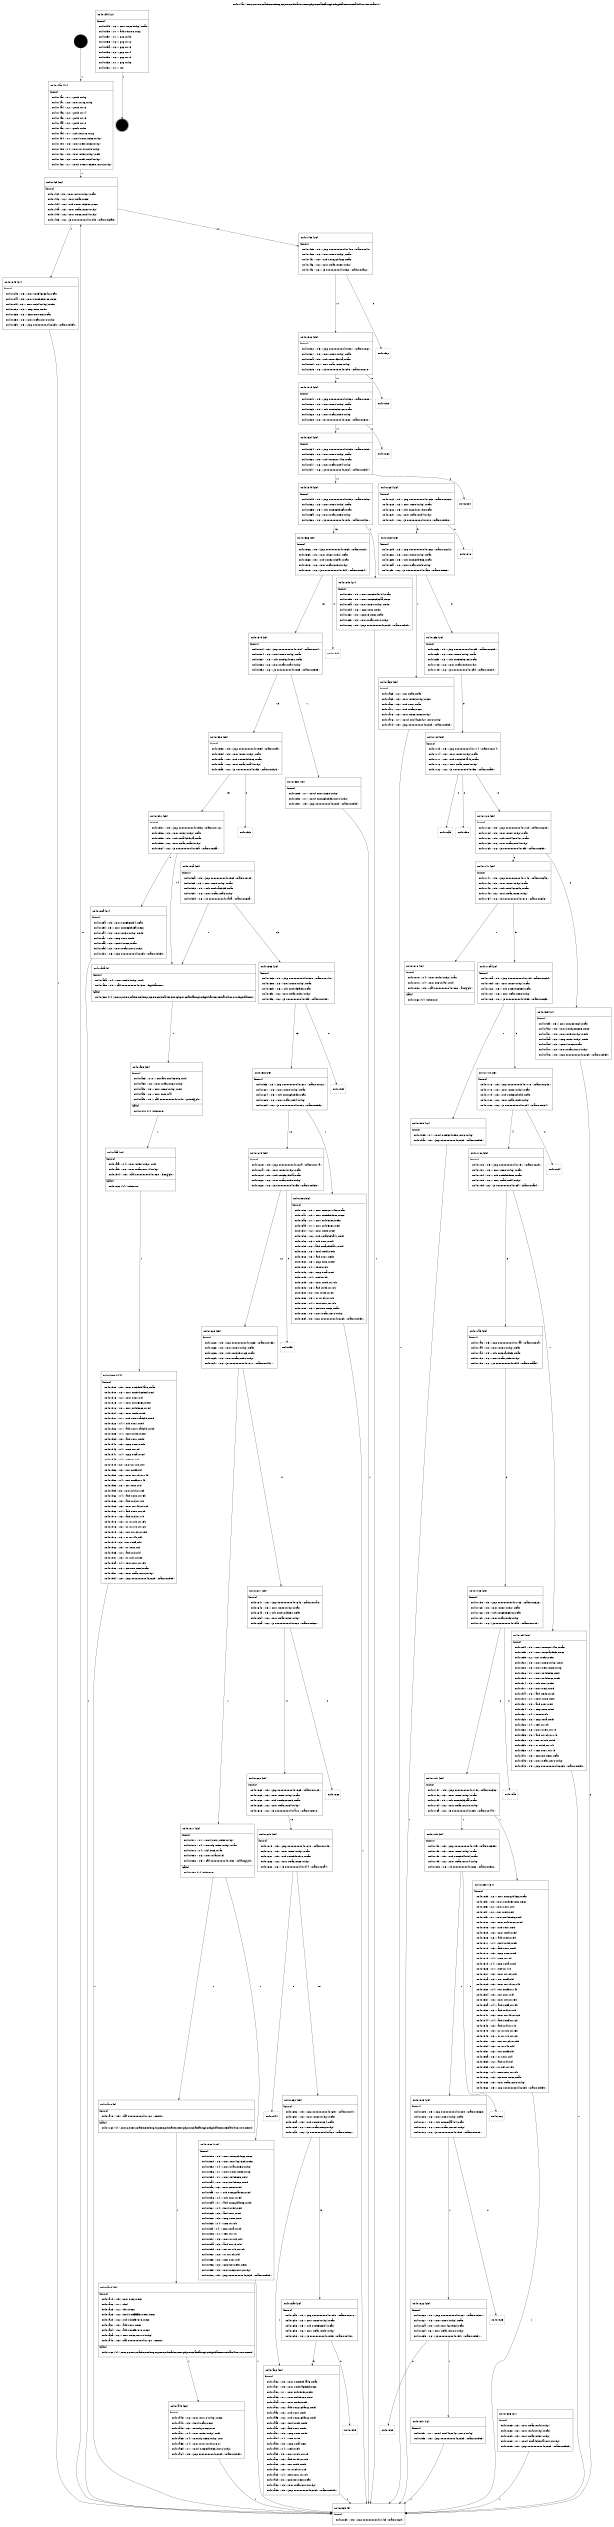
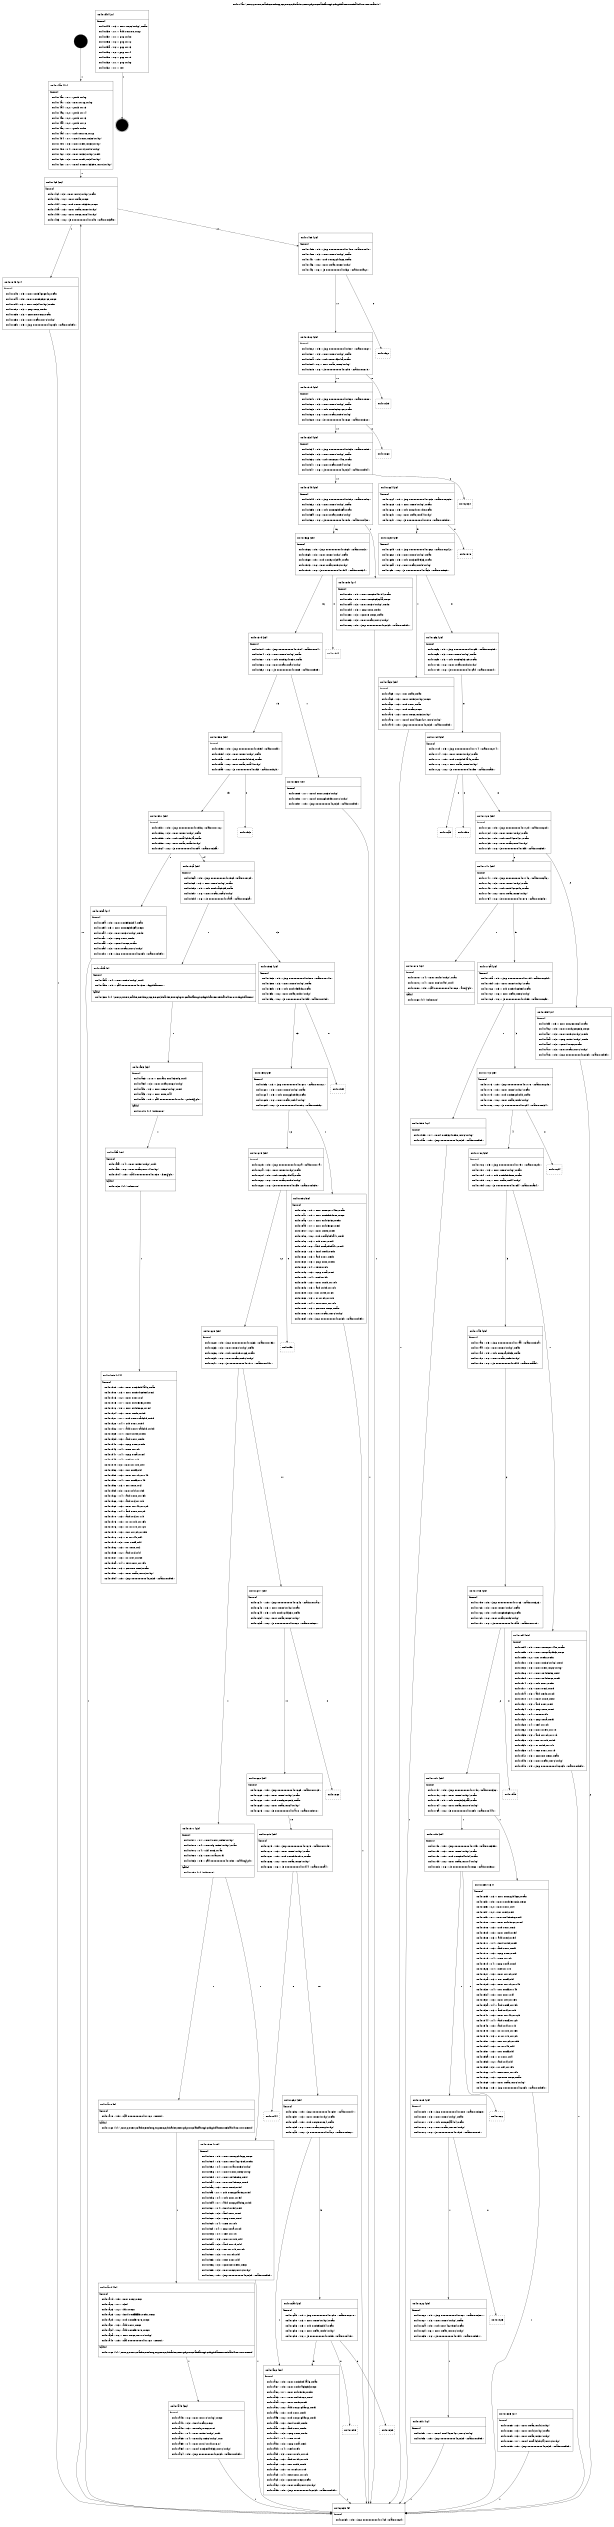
(171, 908) -> (201, 857)
(93, 2142) -> none
(402, 2379) -> (367, 2380)
